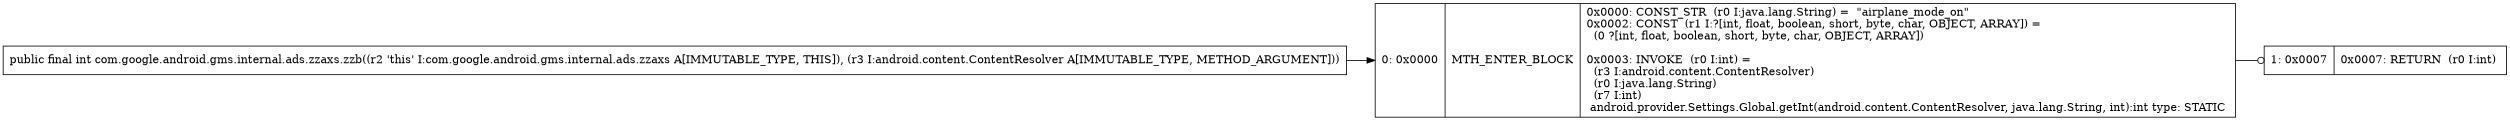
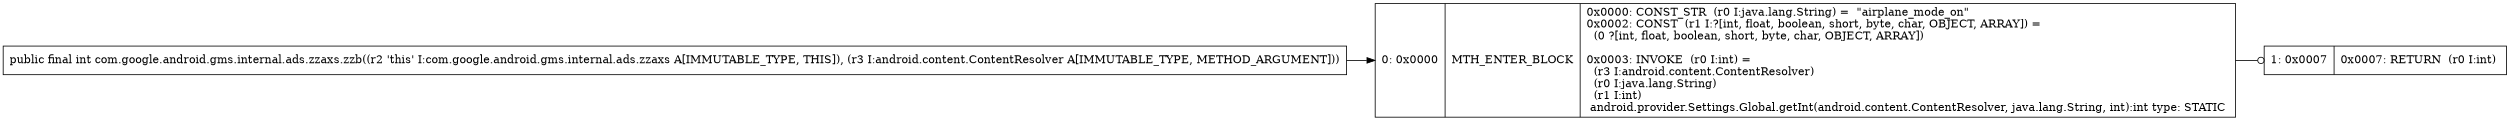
(1614, 96) -> (1614, 96)
